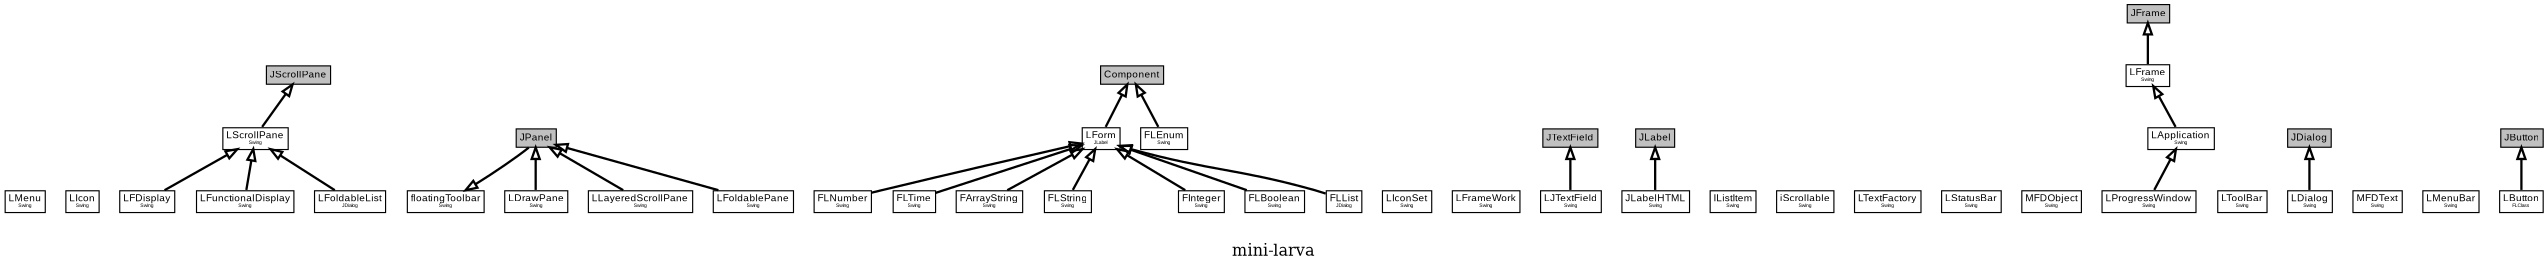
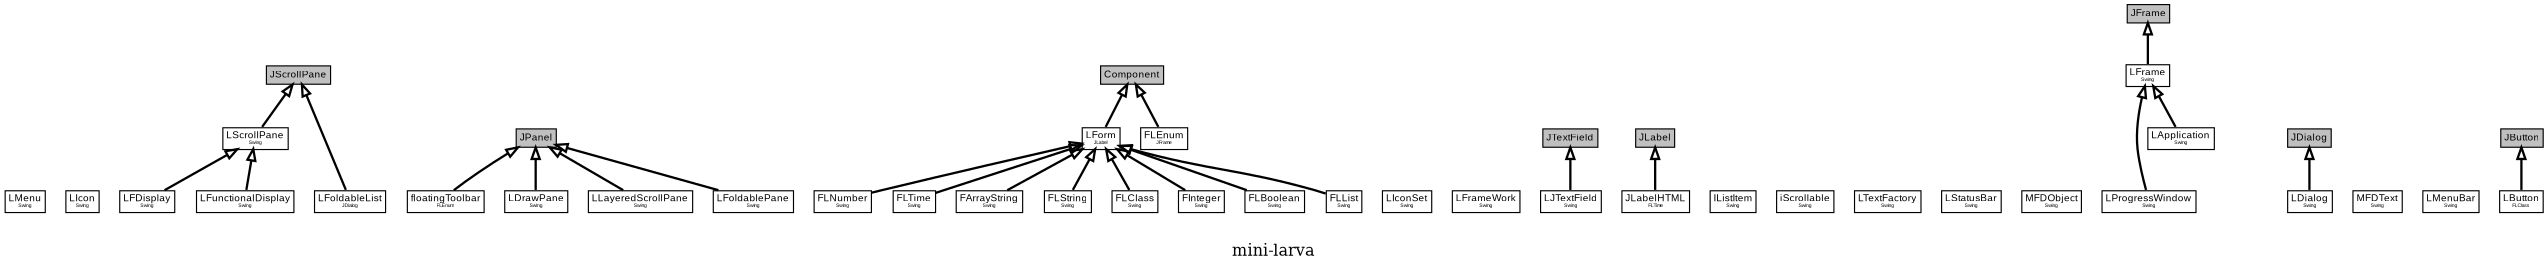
(1164, 143) -> (1164, 143)
(503, 167) -> (480, 171)
(308, 173) -> (326, 143)
(2162, 175) -> (2137, 144)
none -> (1135, 201)
(2242, 201) -> none
(446, 206) -> (446, 206)
(1344, 206) -> (1344, 206)
(1656, 206) -> (1656, 206)
